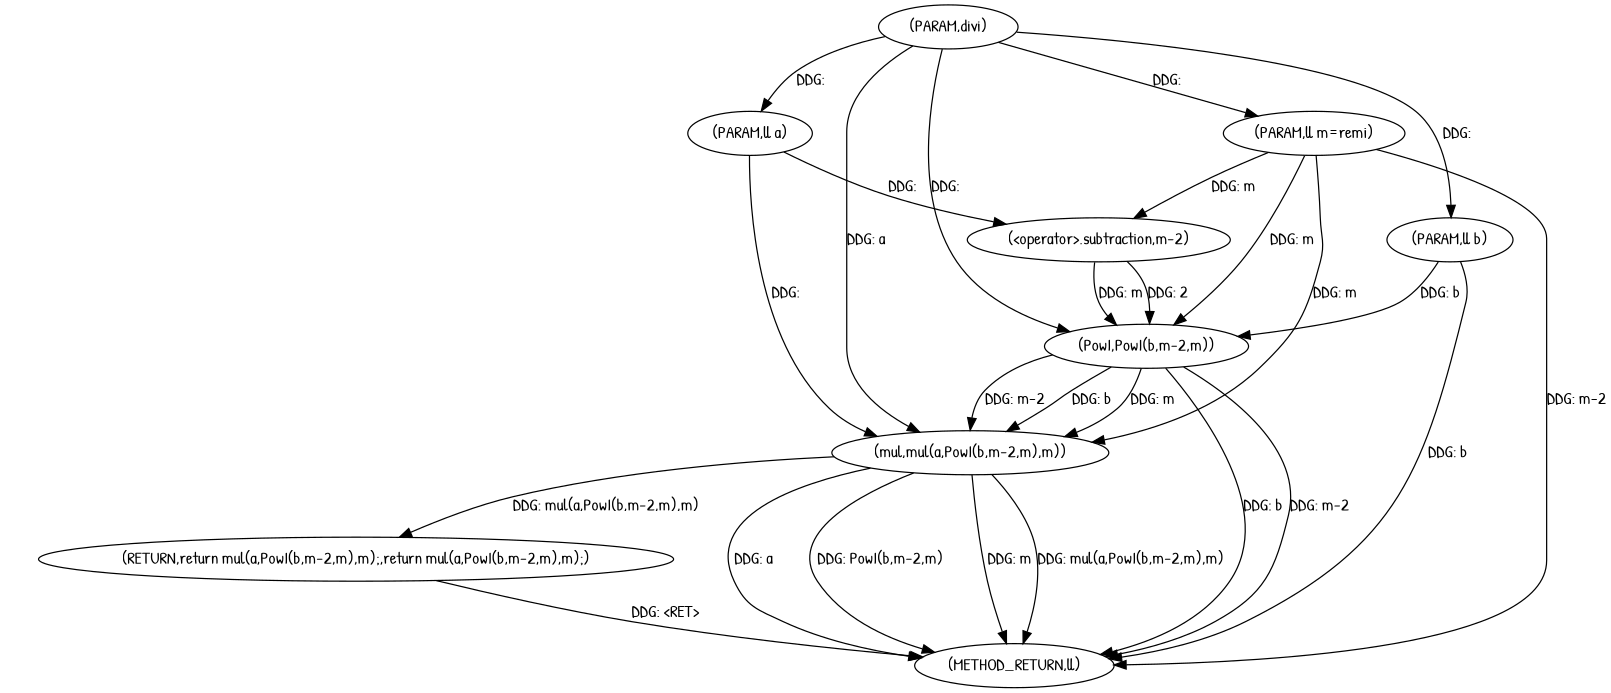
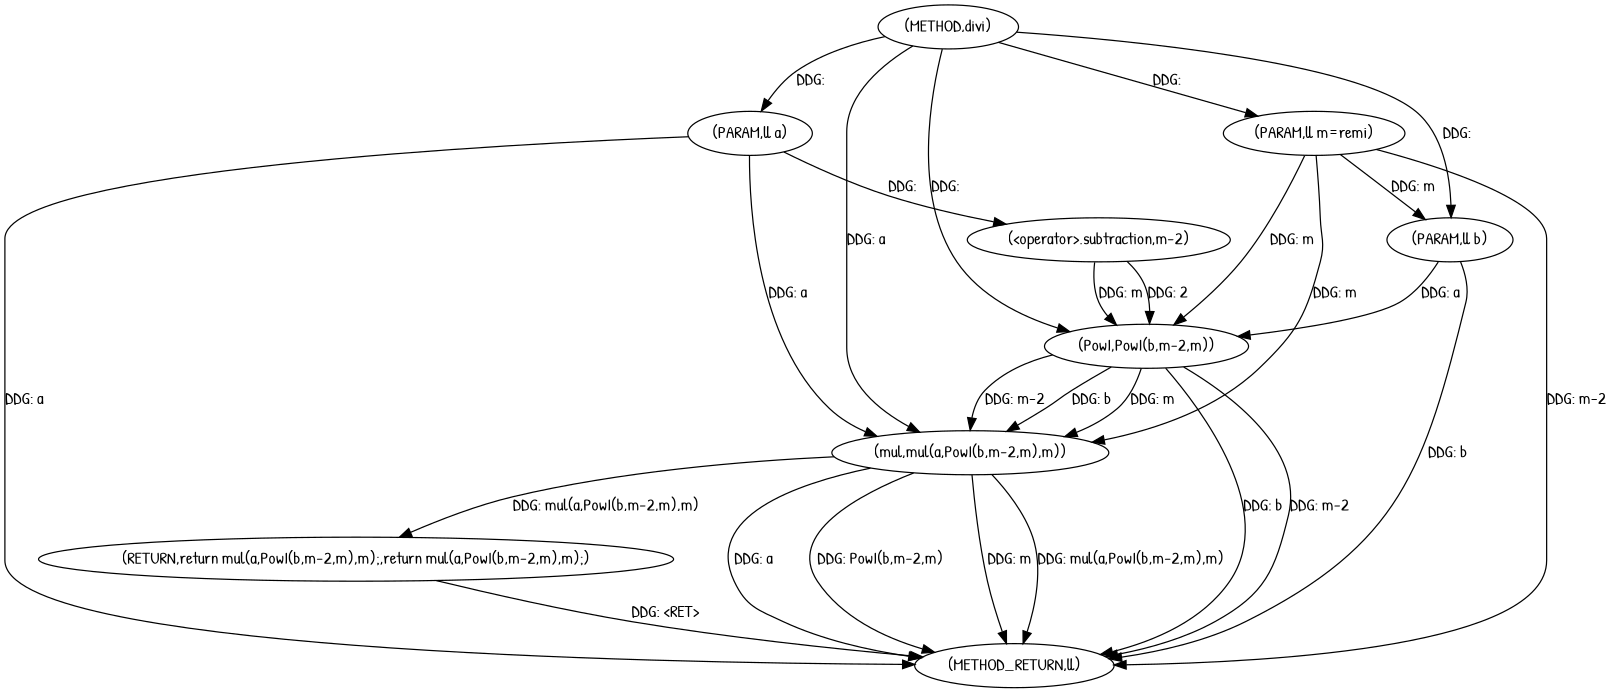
(948, 27) -> (948, 27)
(1205, 180) -> (1378, 183)
(788, 293) -> (788, 293)
(1441, 293) -> (1441, 293)
none -> (5, 507)
